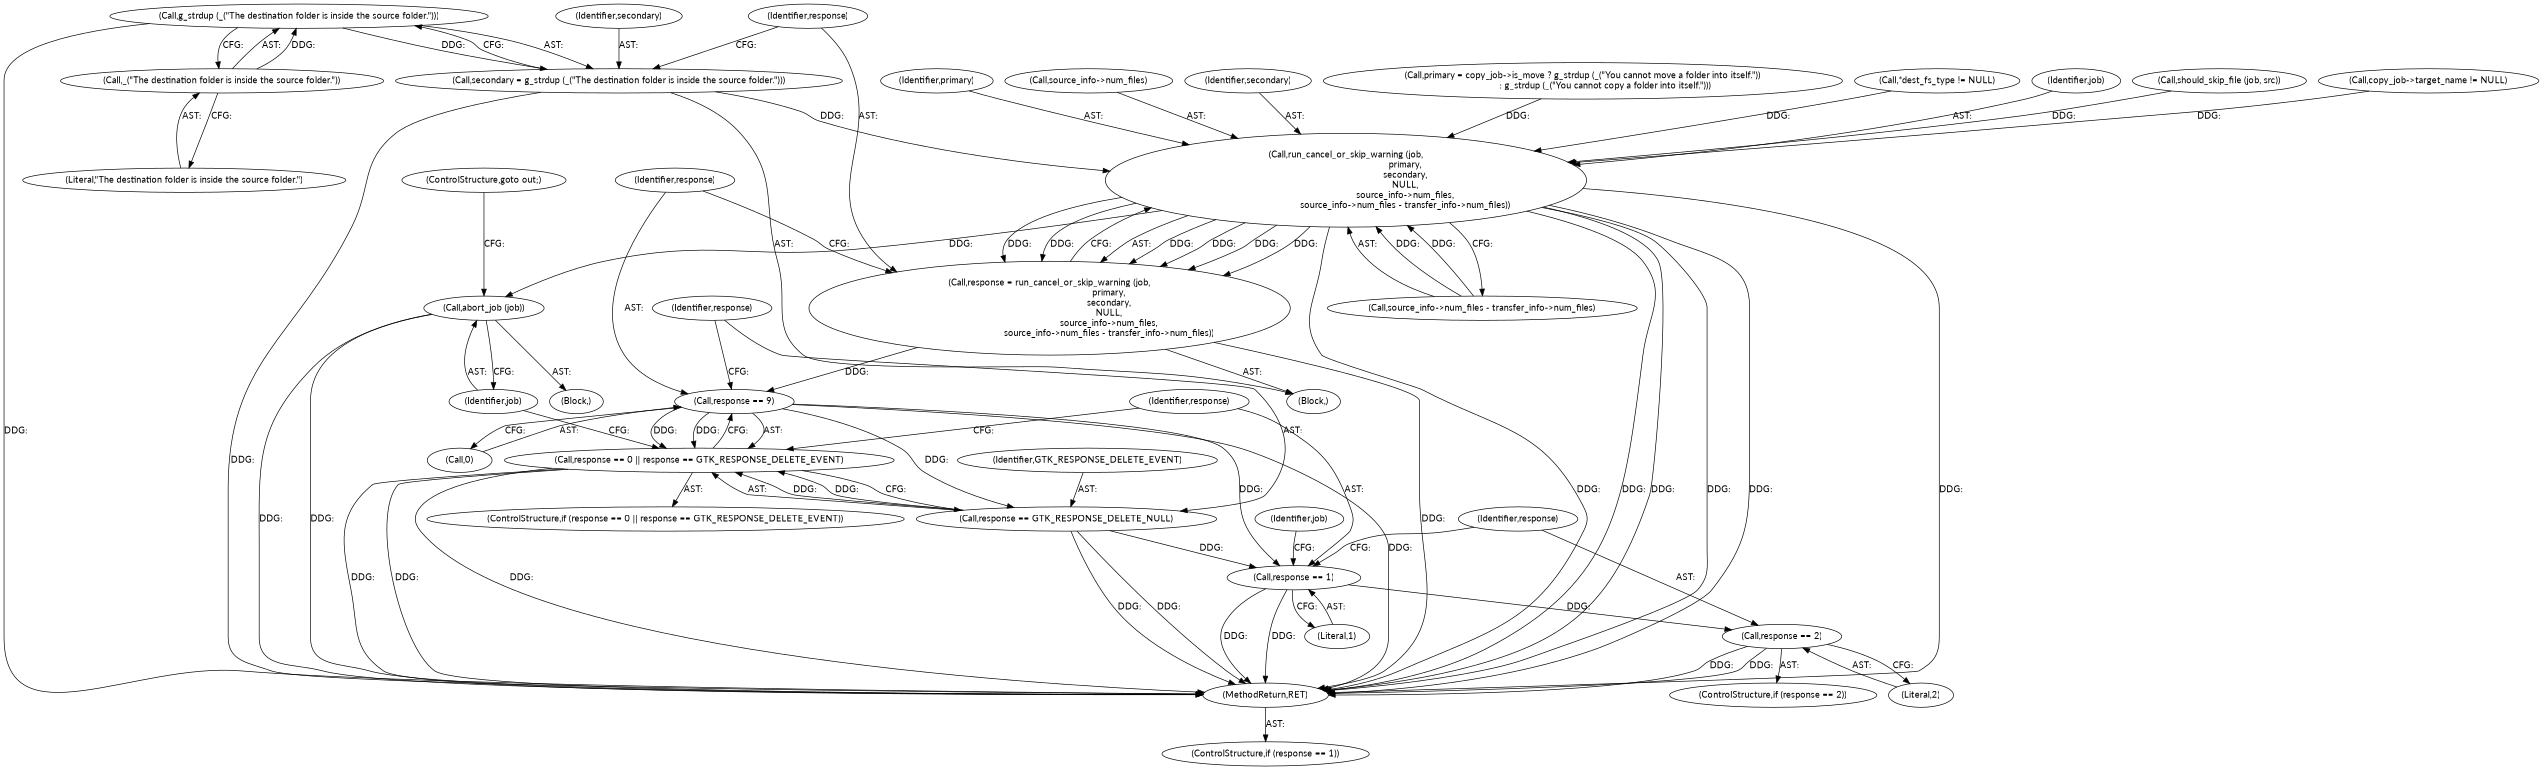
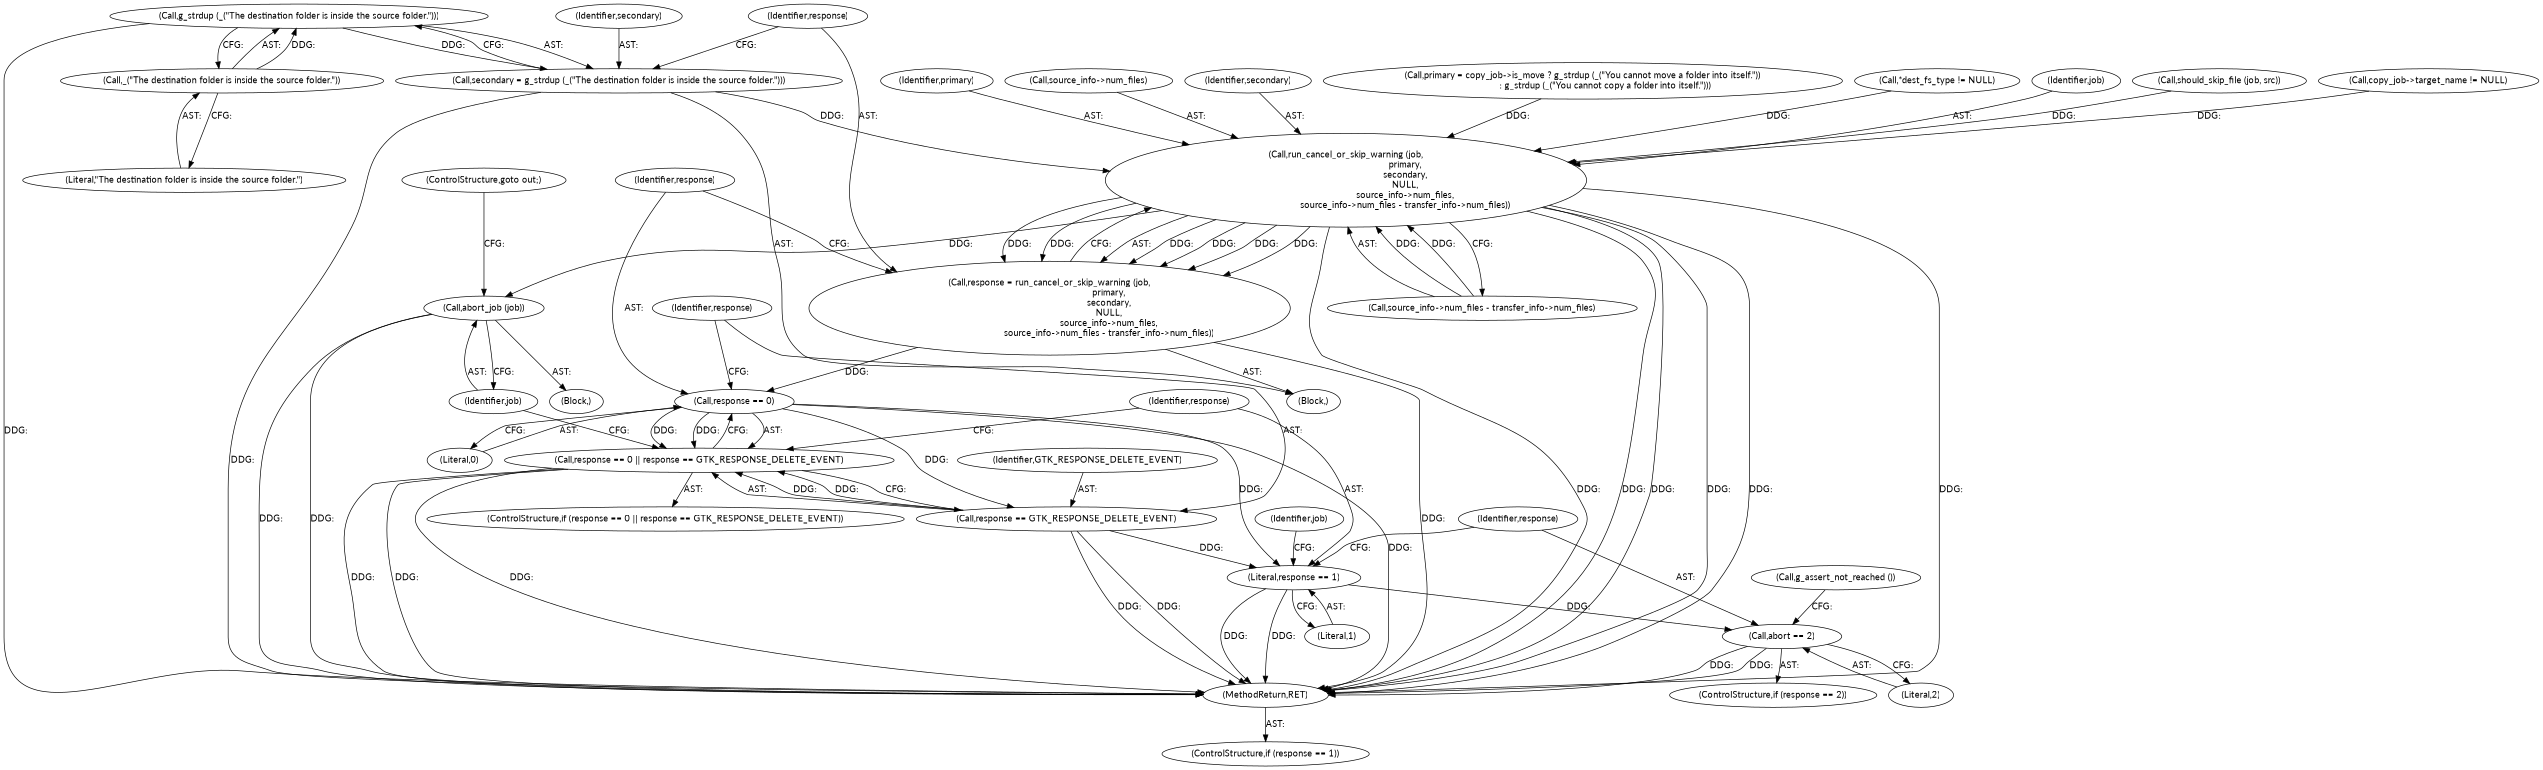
(734, 402) -> (734, 402)
(460, 460) -> (460, 460)
(1066, 519) -> (1066, 519)
(1294, 578) -> (1294, 578)
none -> (1836, 578)
(1782, 636) -> (1782, 636)
